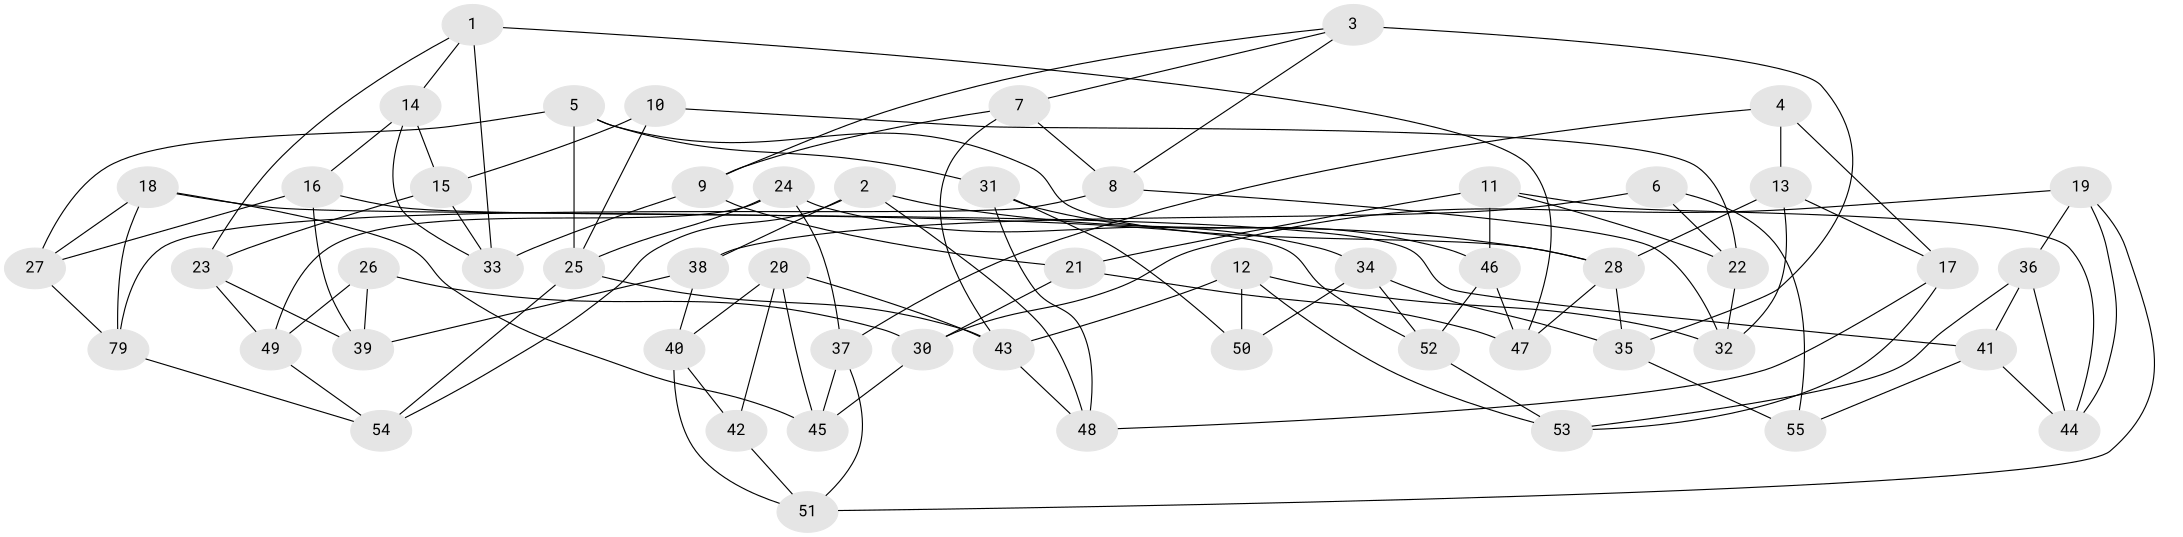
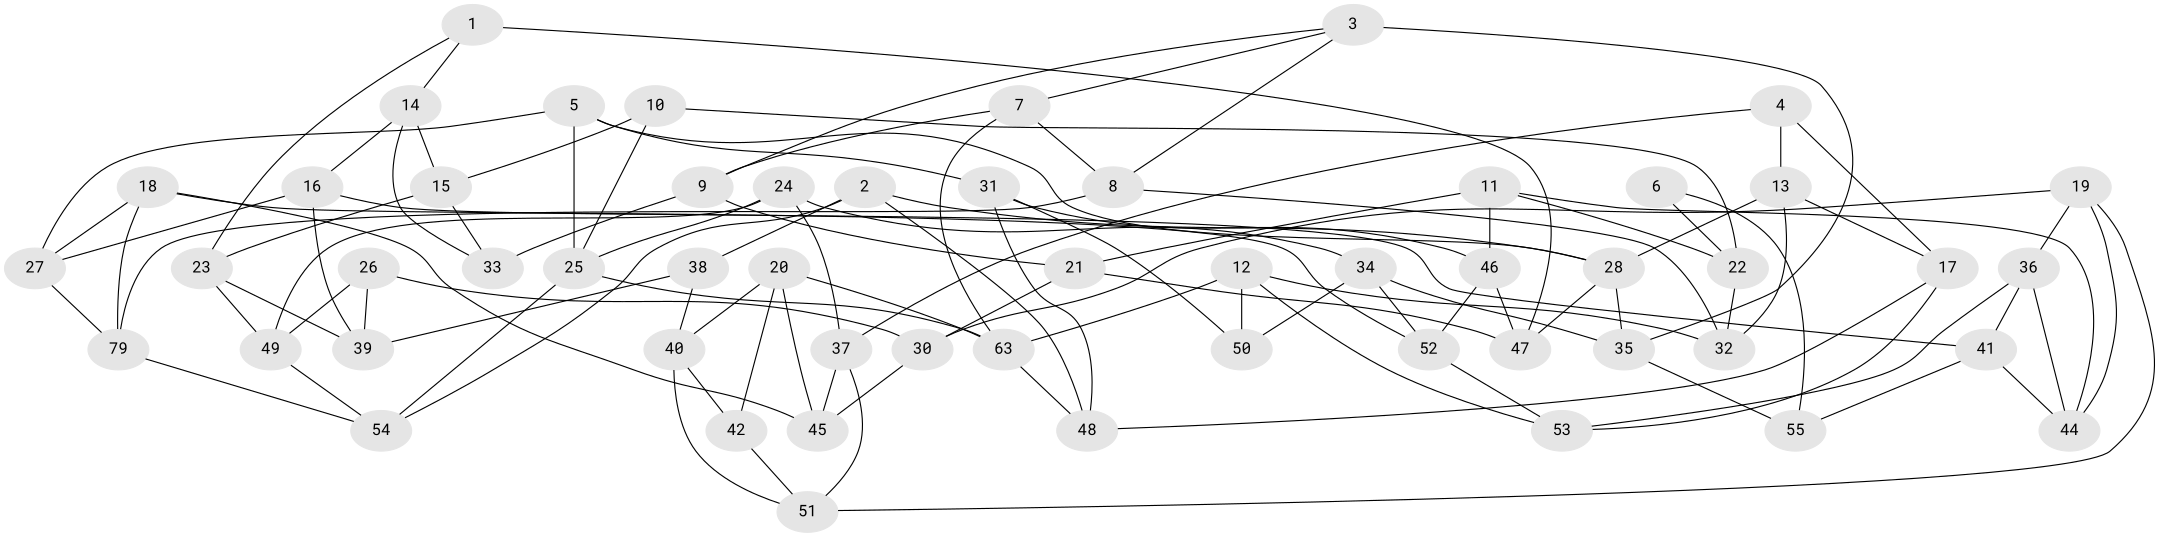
(483, 147) -> none
(1196, 218) -> none
(1004, 350) -> (1004, 350)
